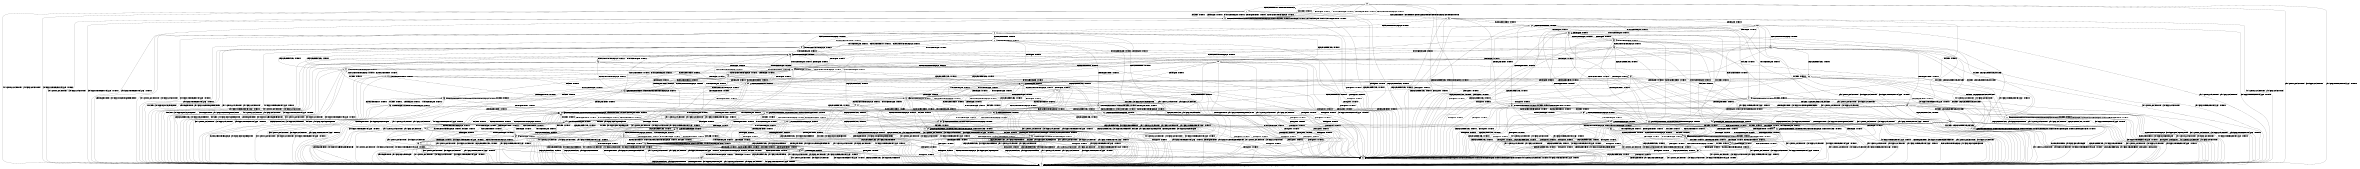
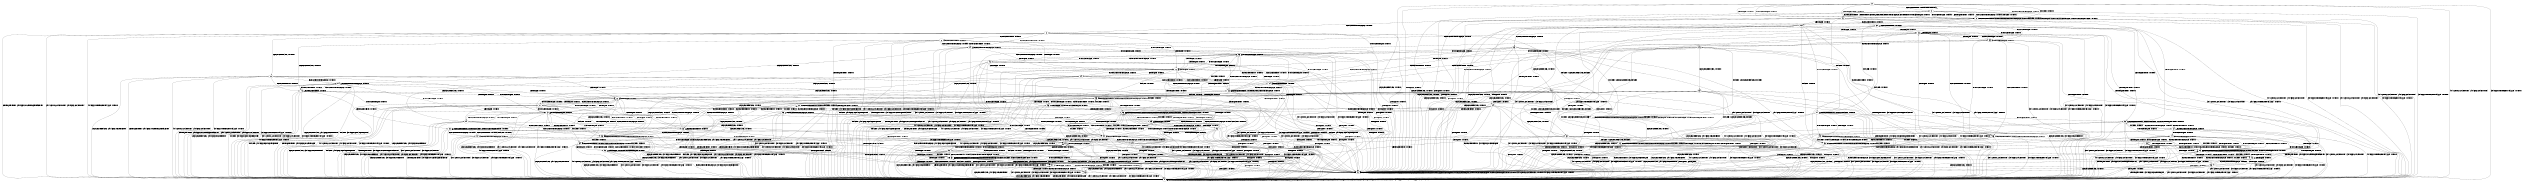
(1709, 73) -> none
(895, 109) -> (540, 125)
none -> (1189, 115)
(1717, 133) -> none
(718, 141) -> (1074, 118)
